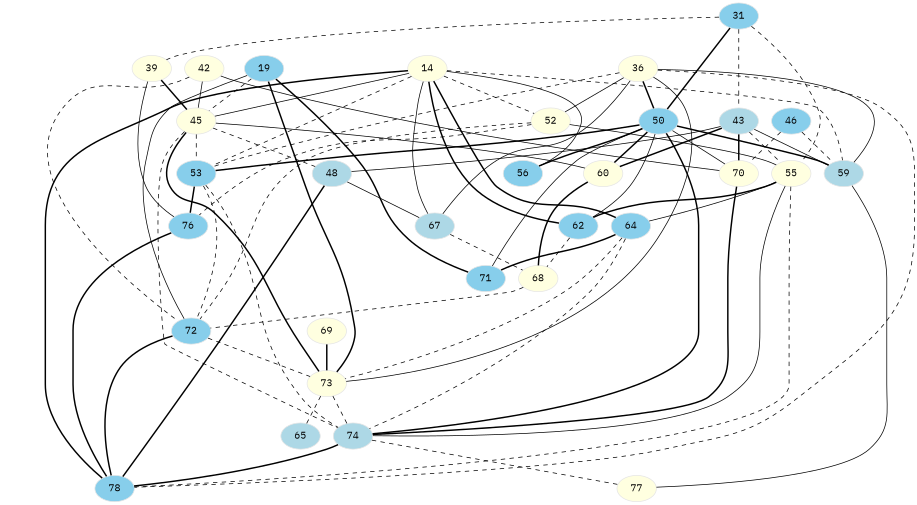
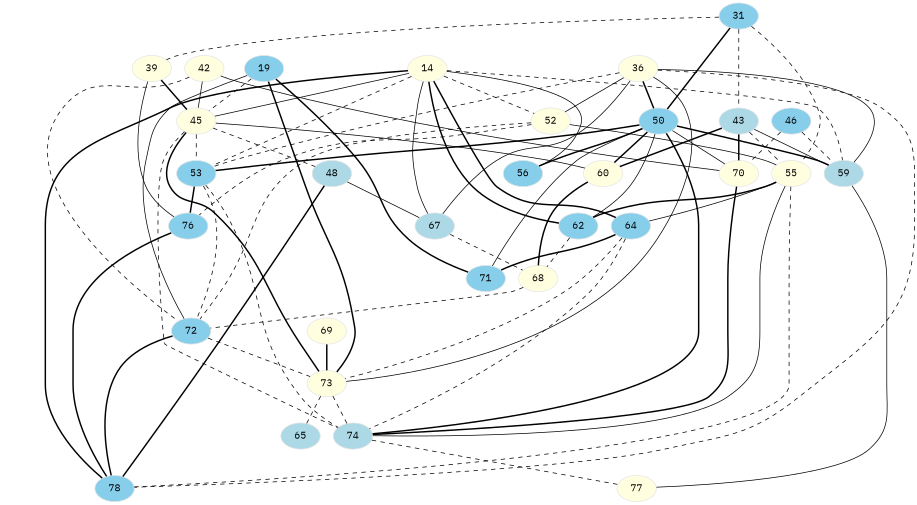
(546, 153) -> none
(237, 471) -> none
